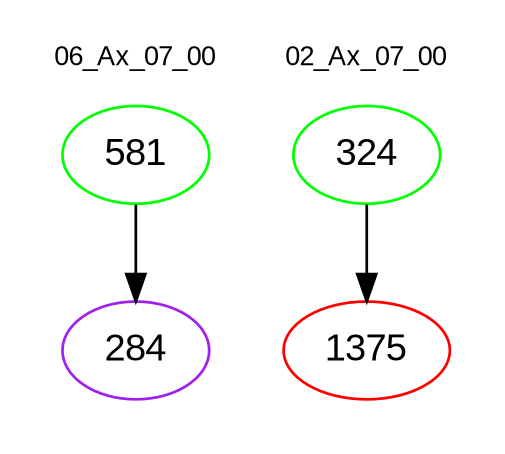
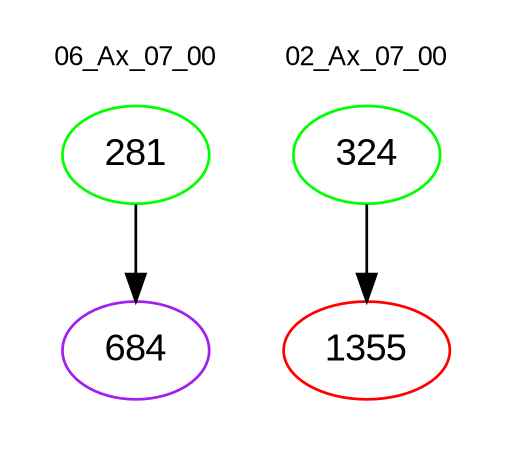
(136, 155) -> (136, 155)
(136, 350) -> (136, 350)
(367, 350) -> (367, 350)
